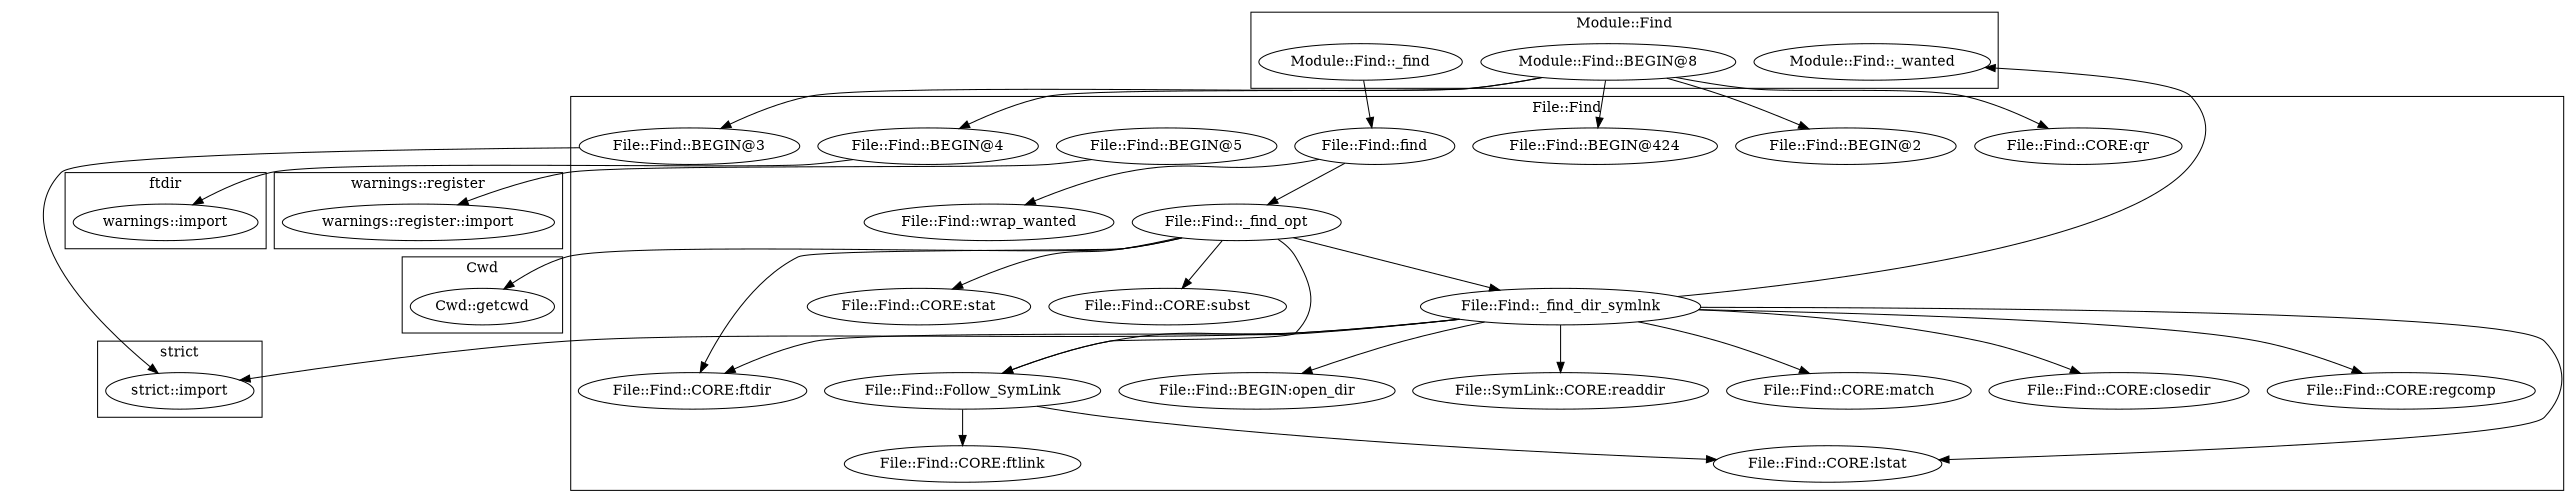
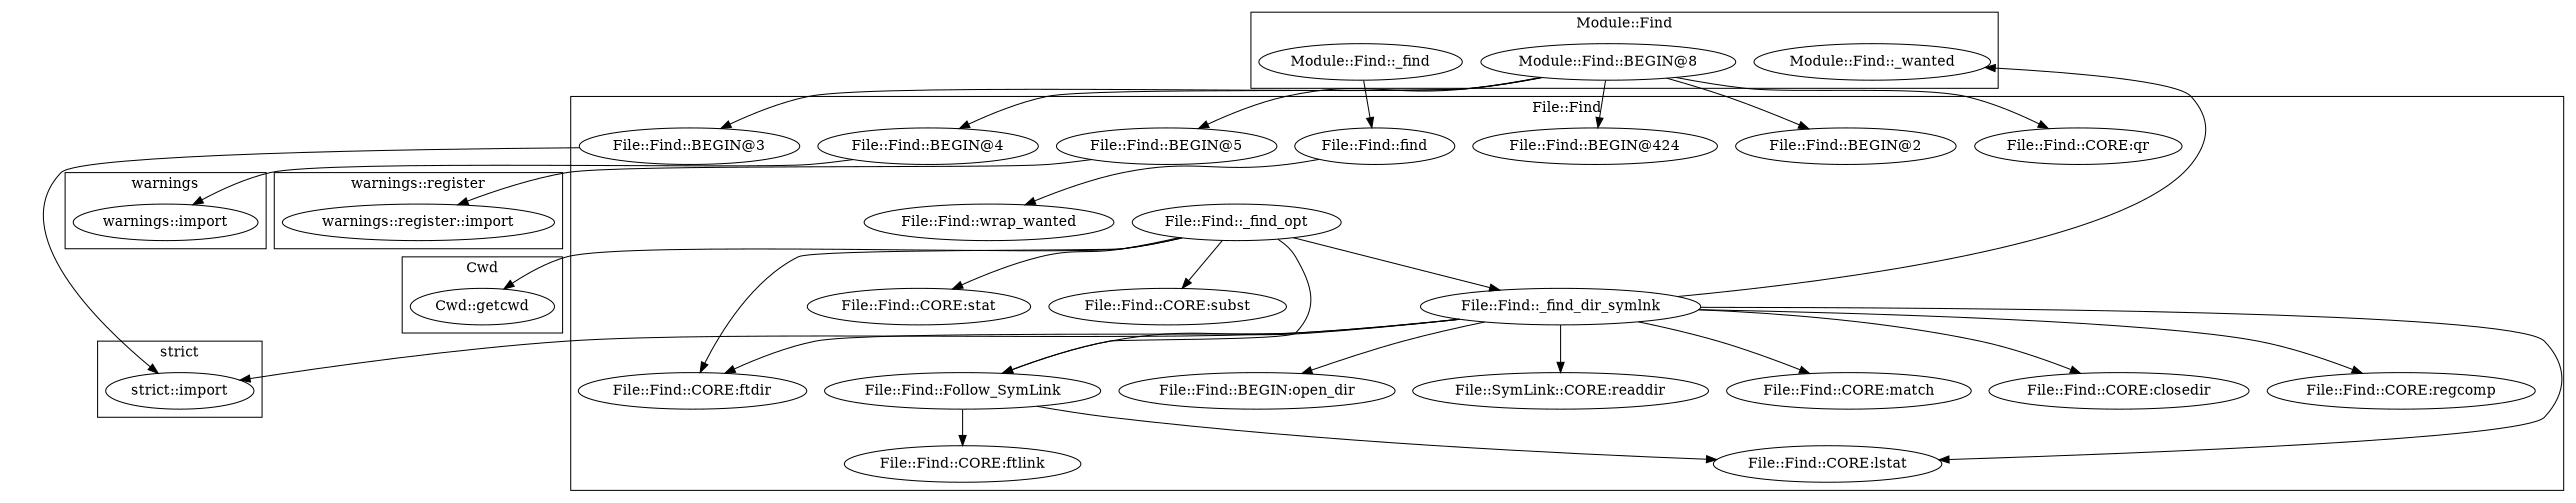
none -> (1372, 89)
(1311, 182) -> none
(166, 184) -> (166, 184)
